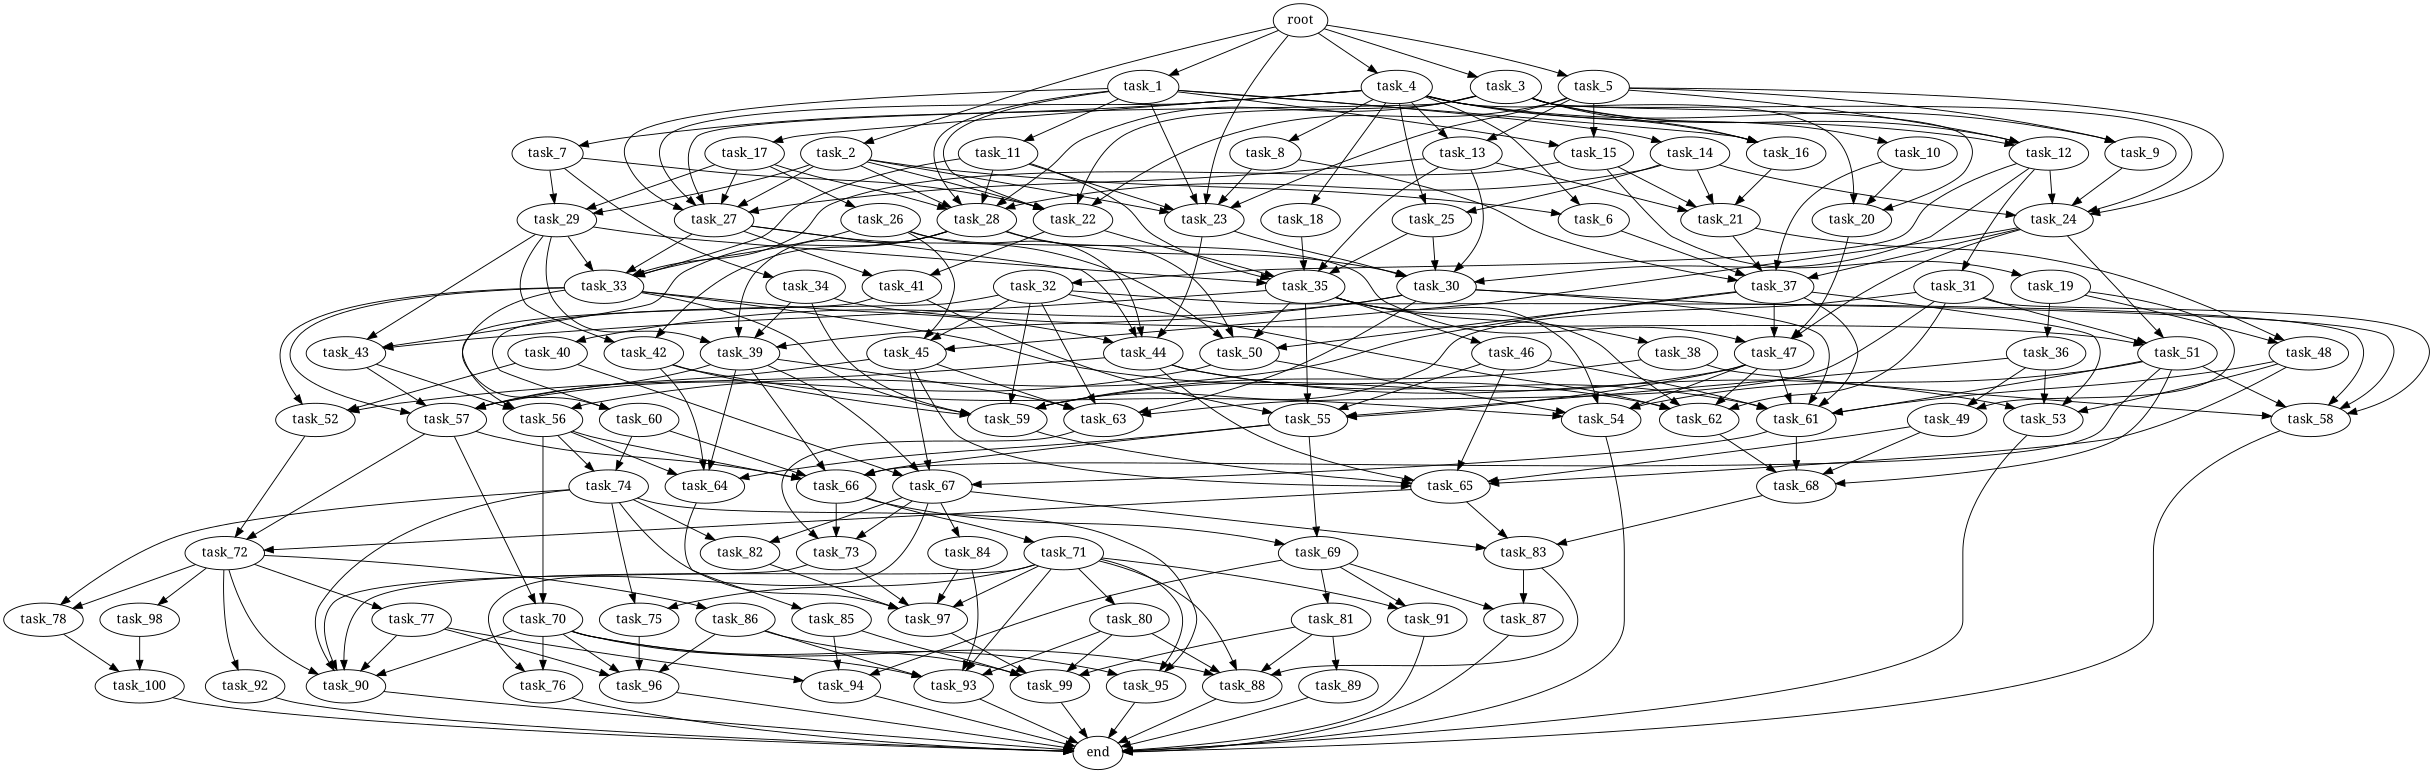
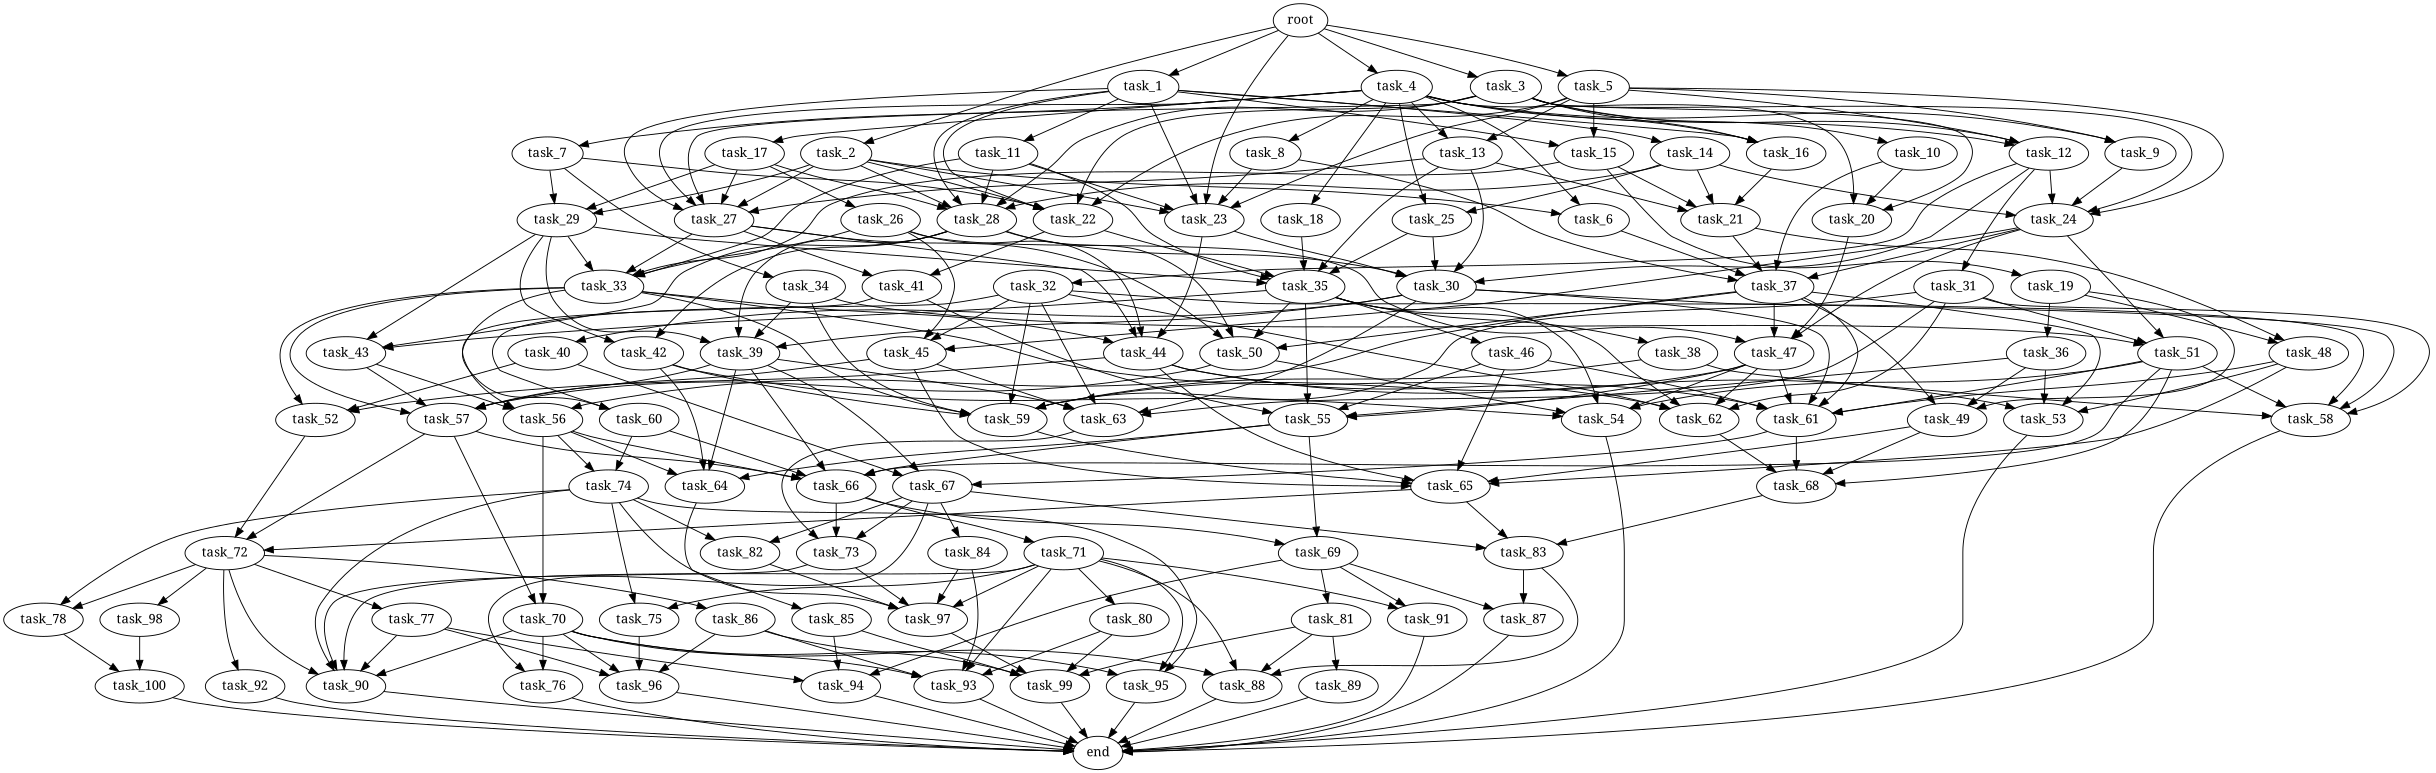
none -> (1868, 337)
(919, 415) -> none
(1189, 655) -> none
